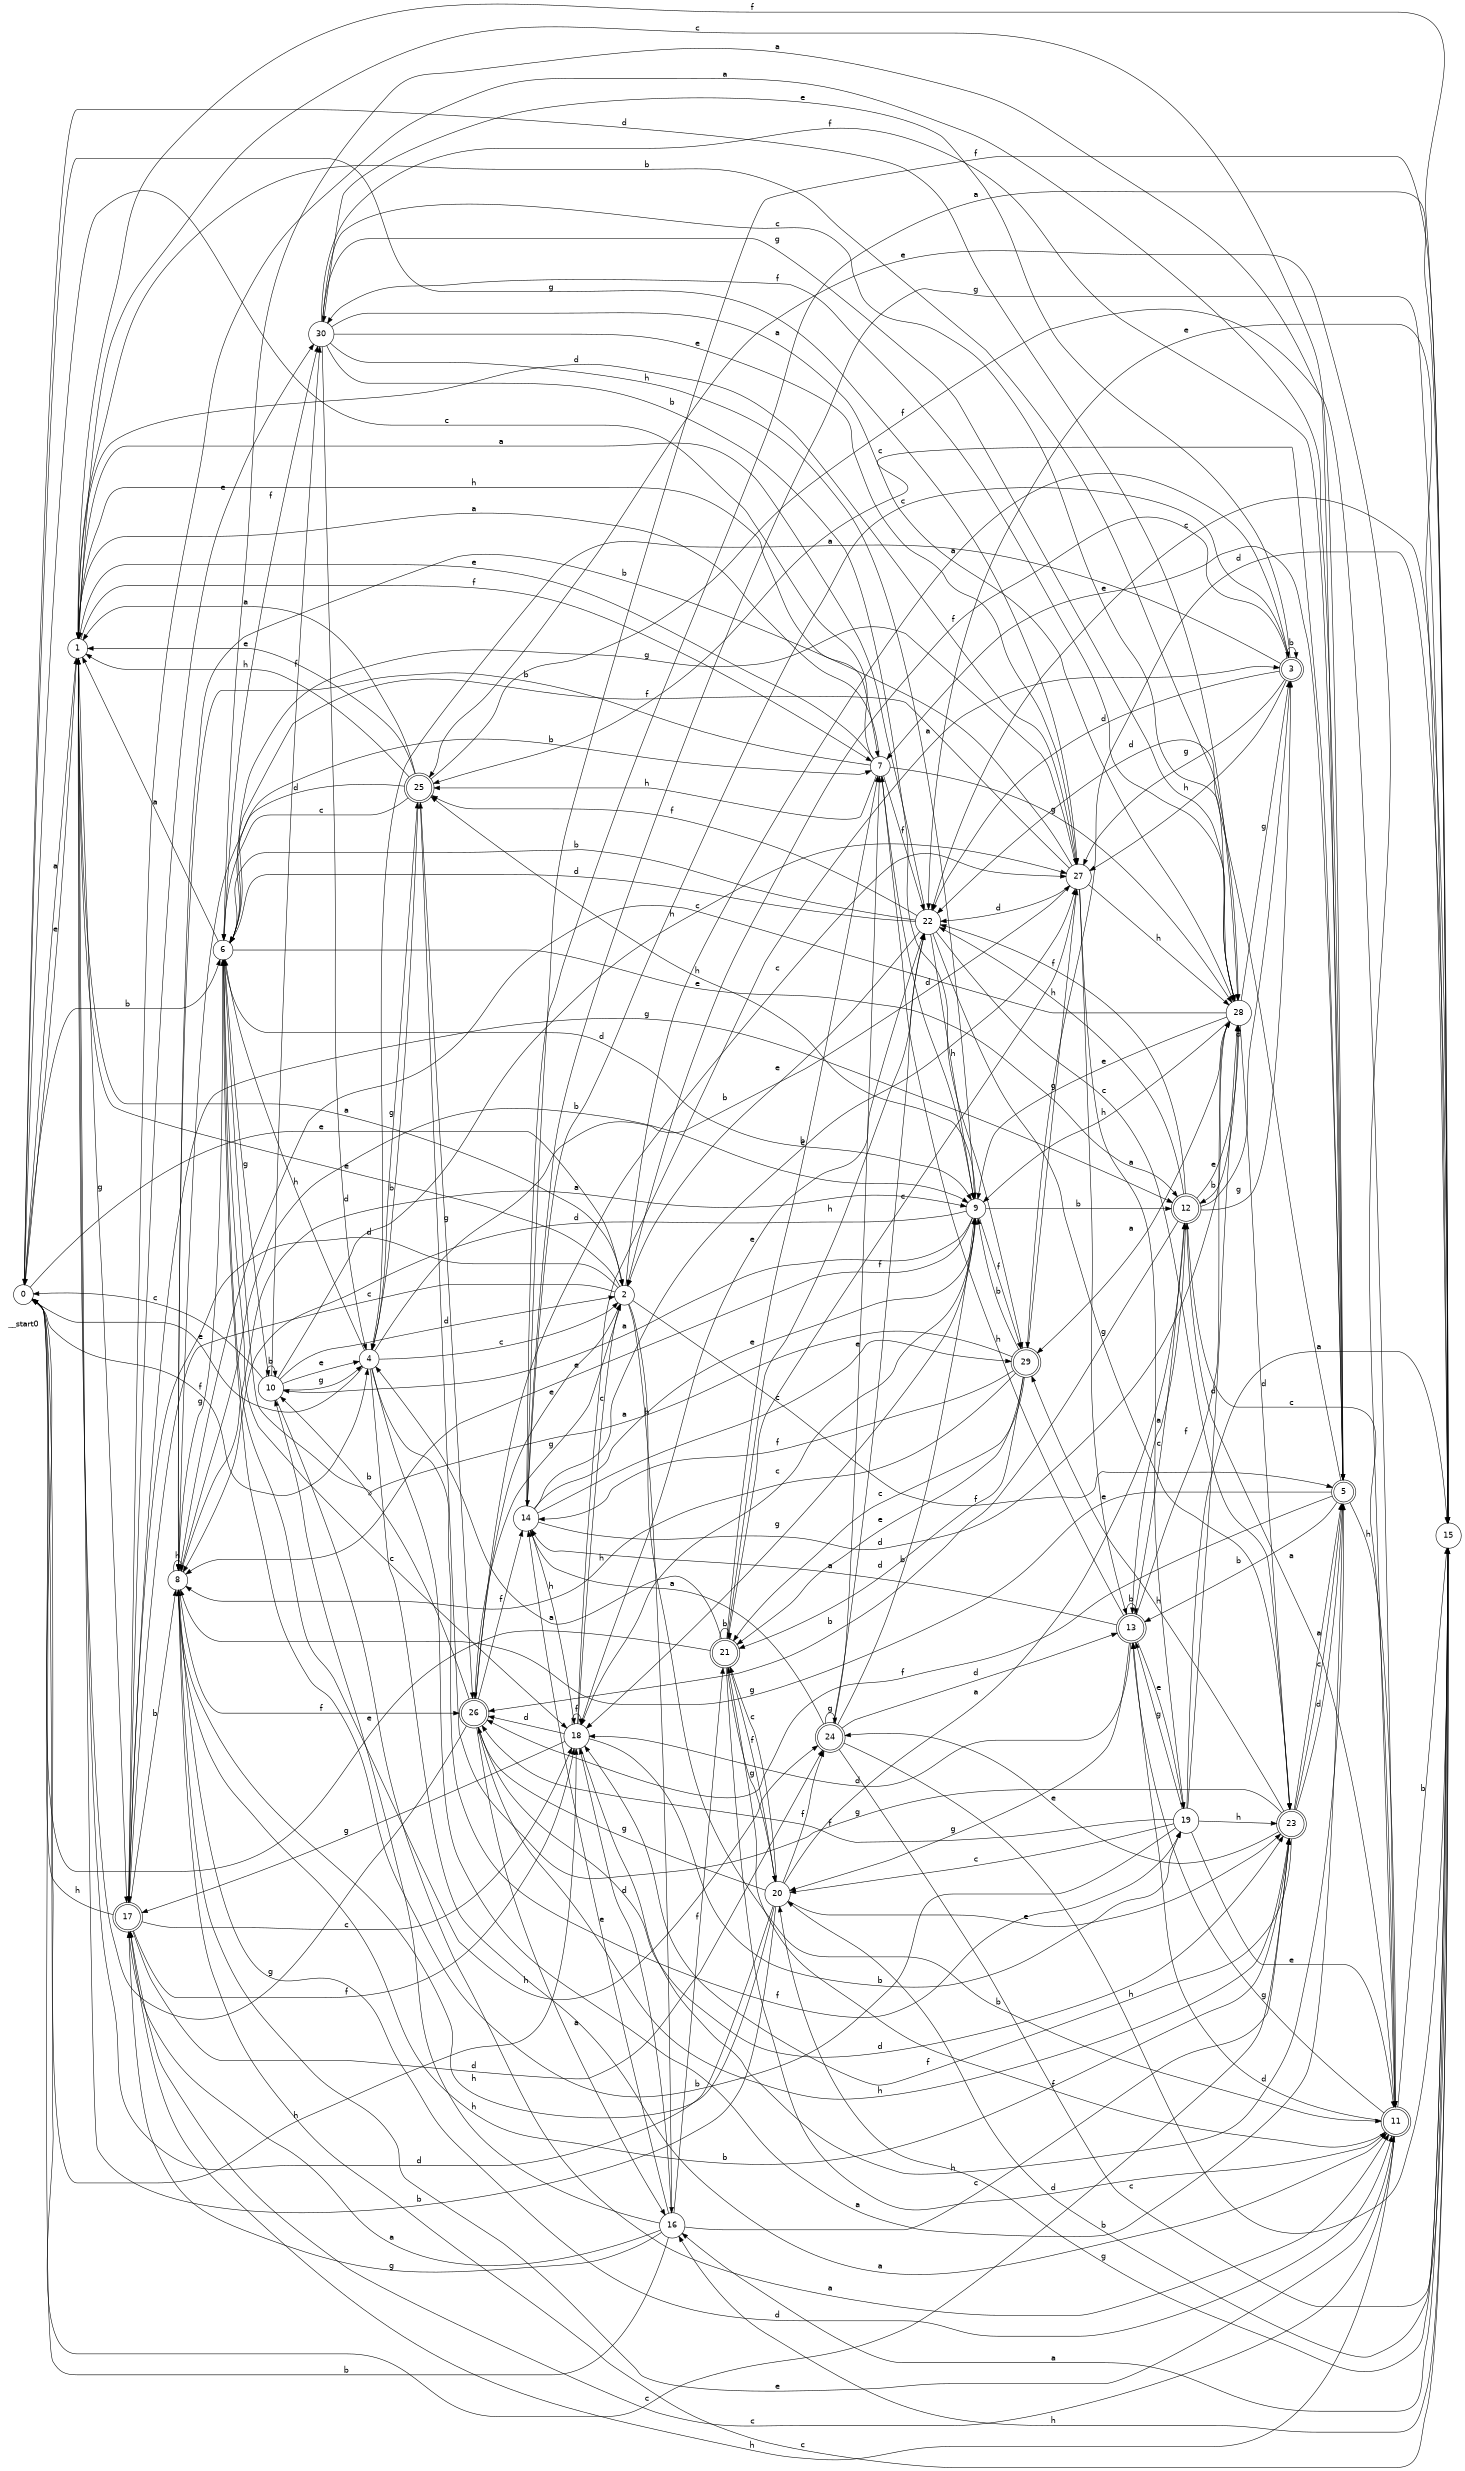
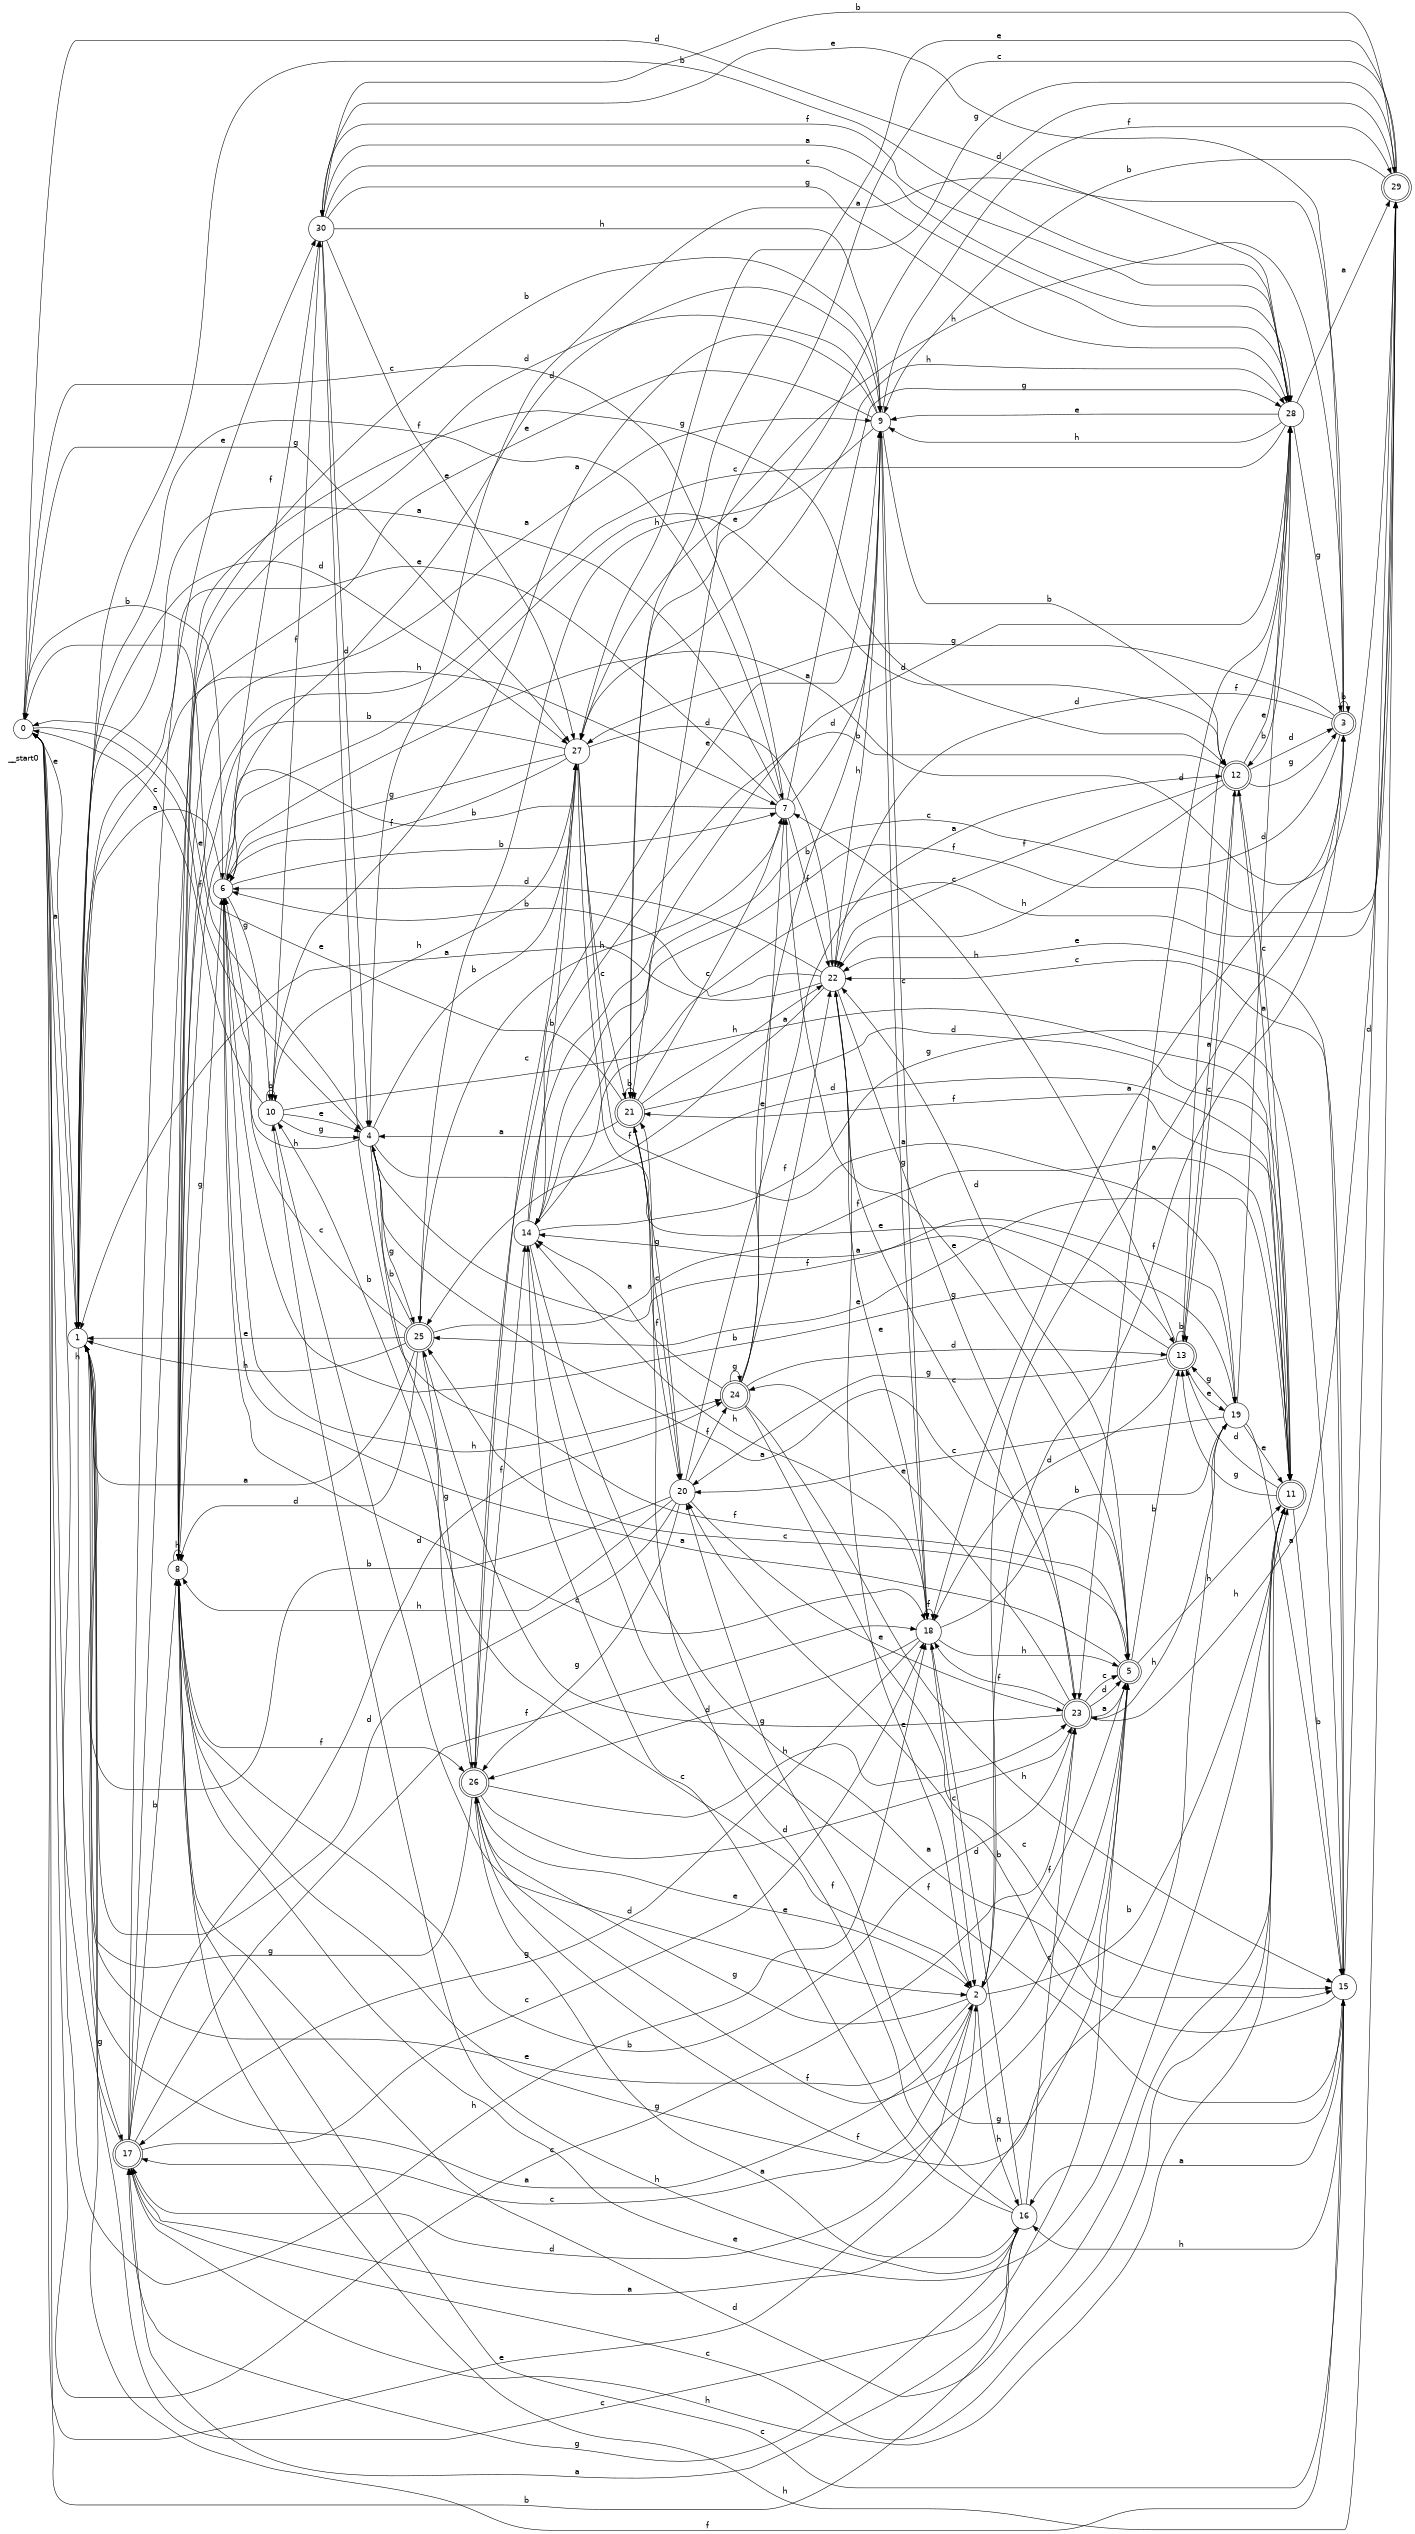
(556, 1619) -> (742, 1437)
(880, 2266) -> (833, 1088)
(986, 2467) -> (707, 2420)
